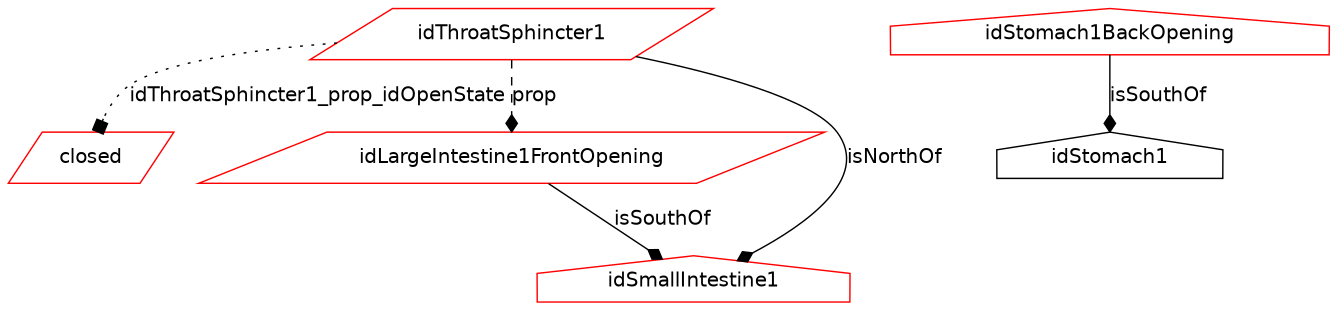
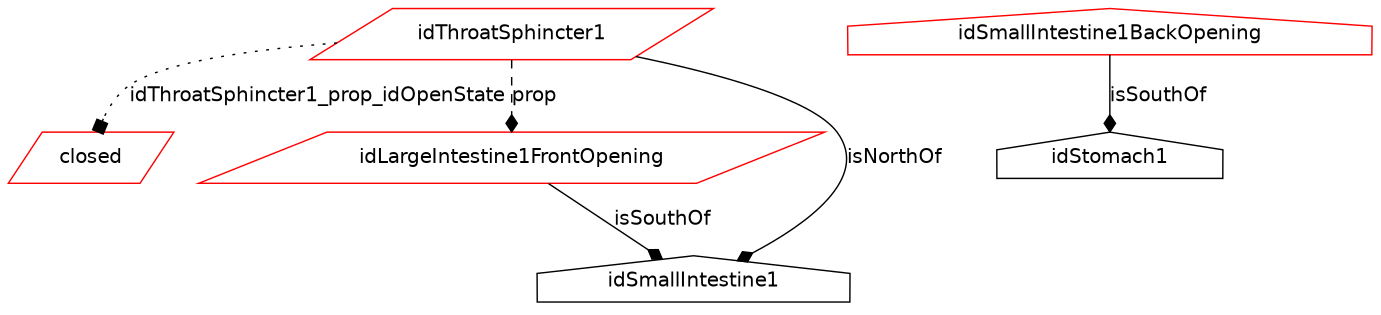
(1110, 34) -> (1110, 34)
(694, 281) -> (694, 281)
